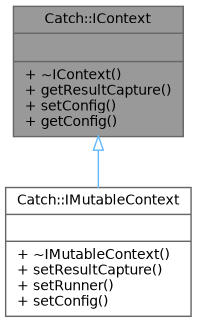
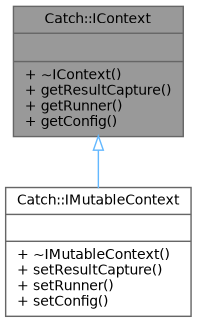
(71, 106) -> (74, 106)
